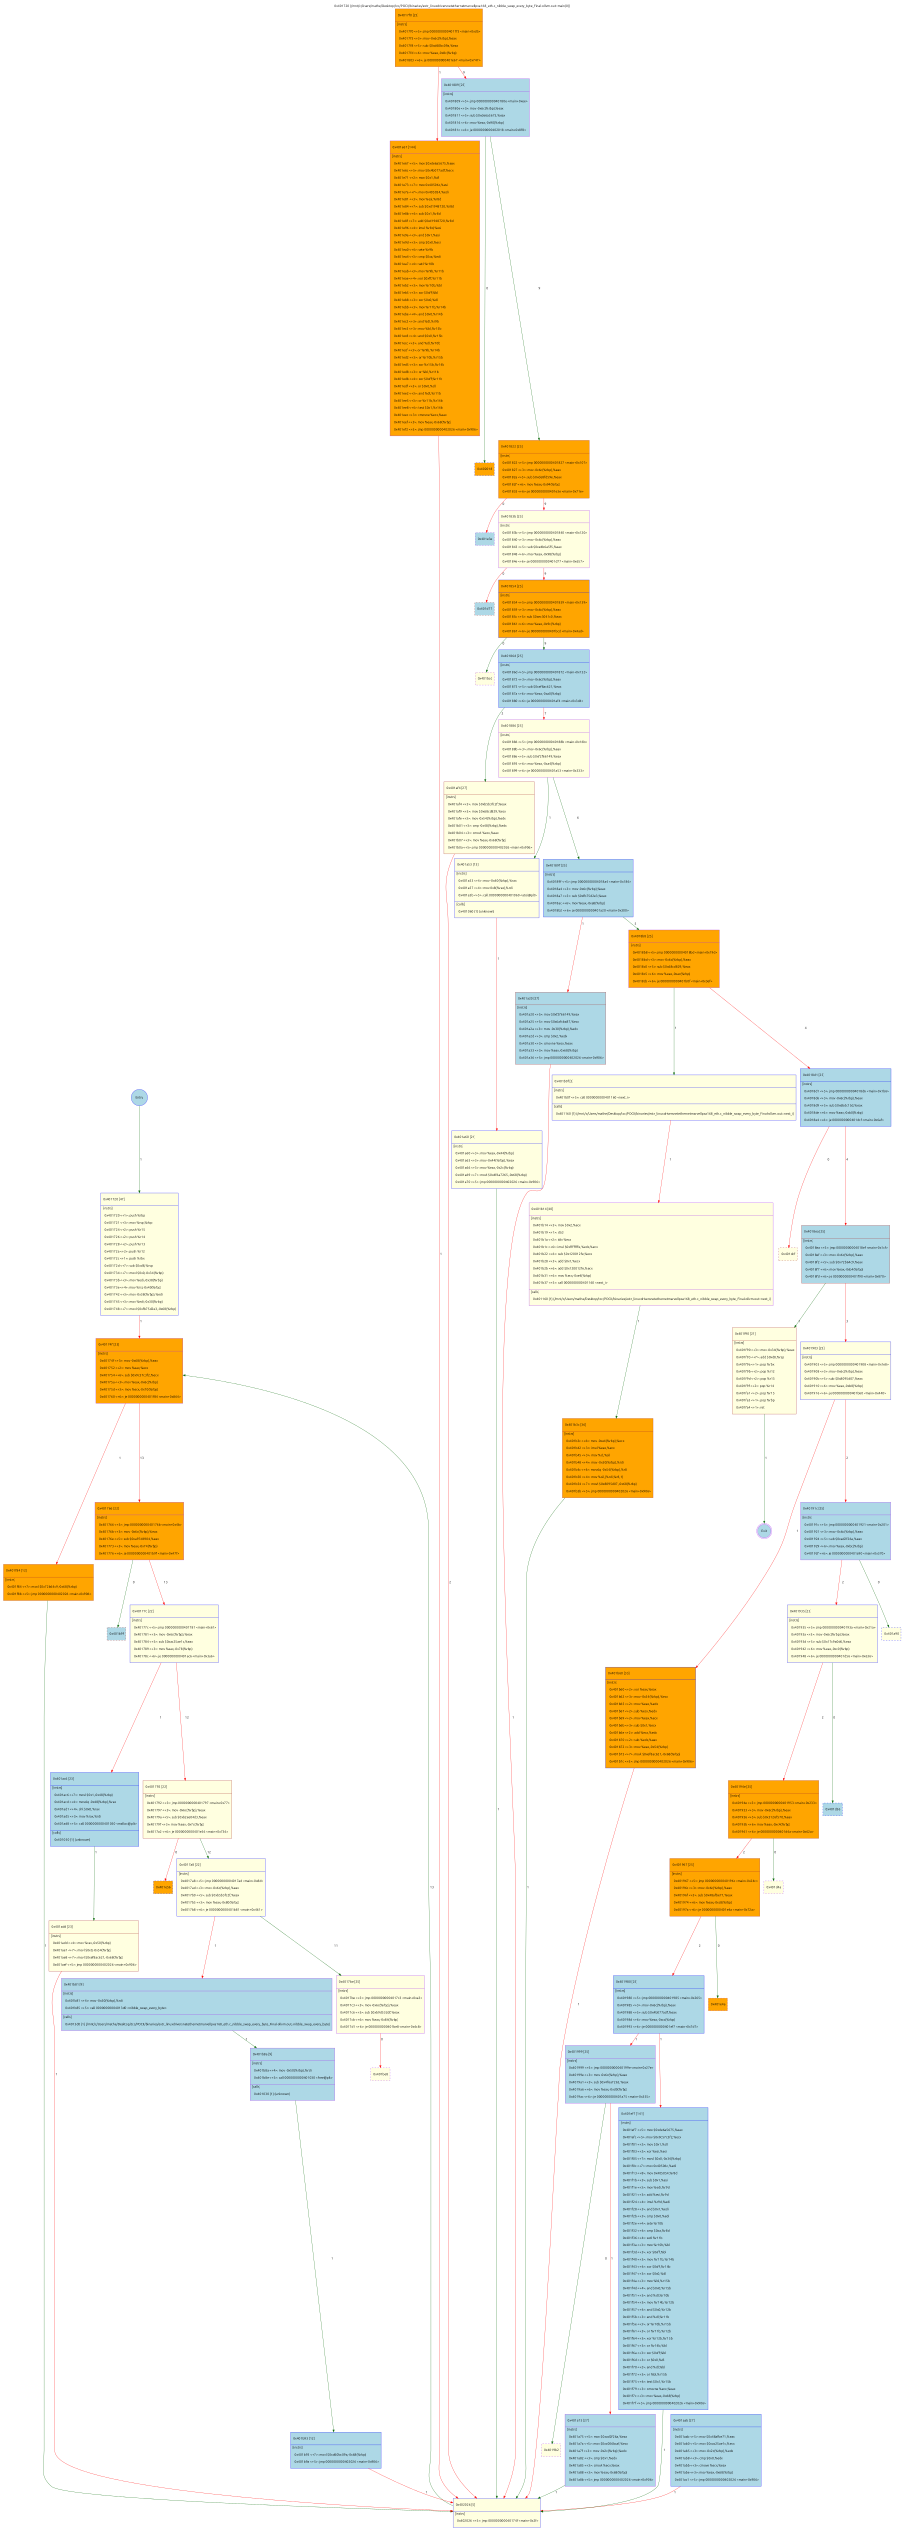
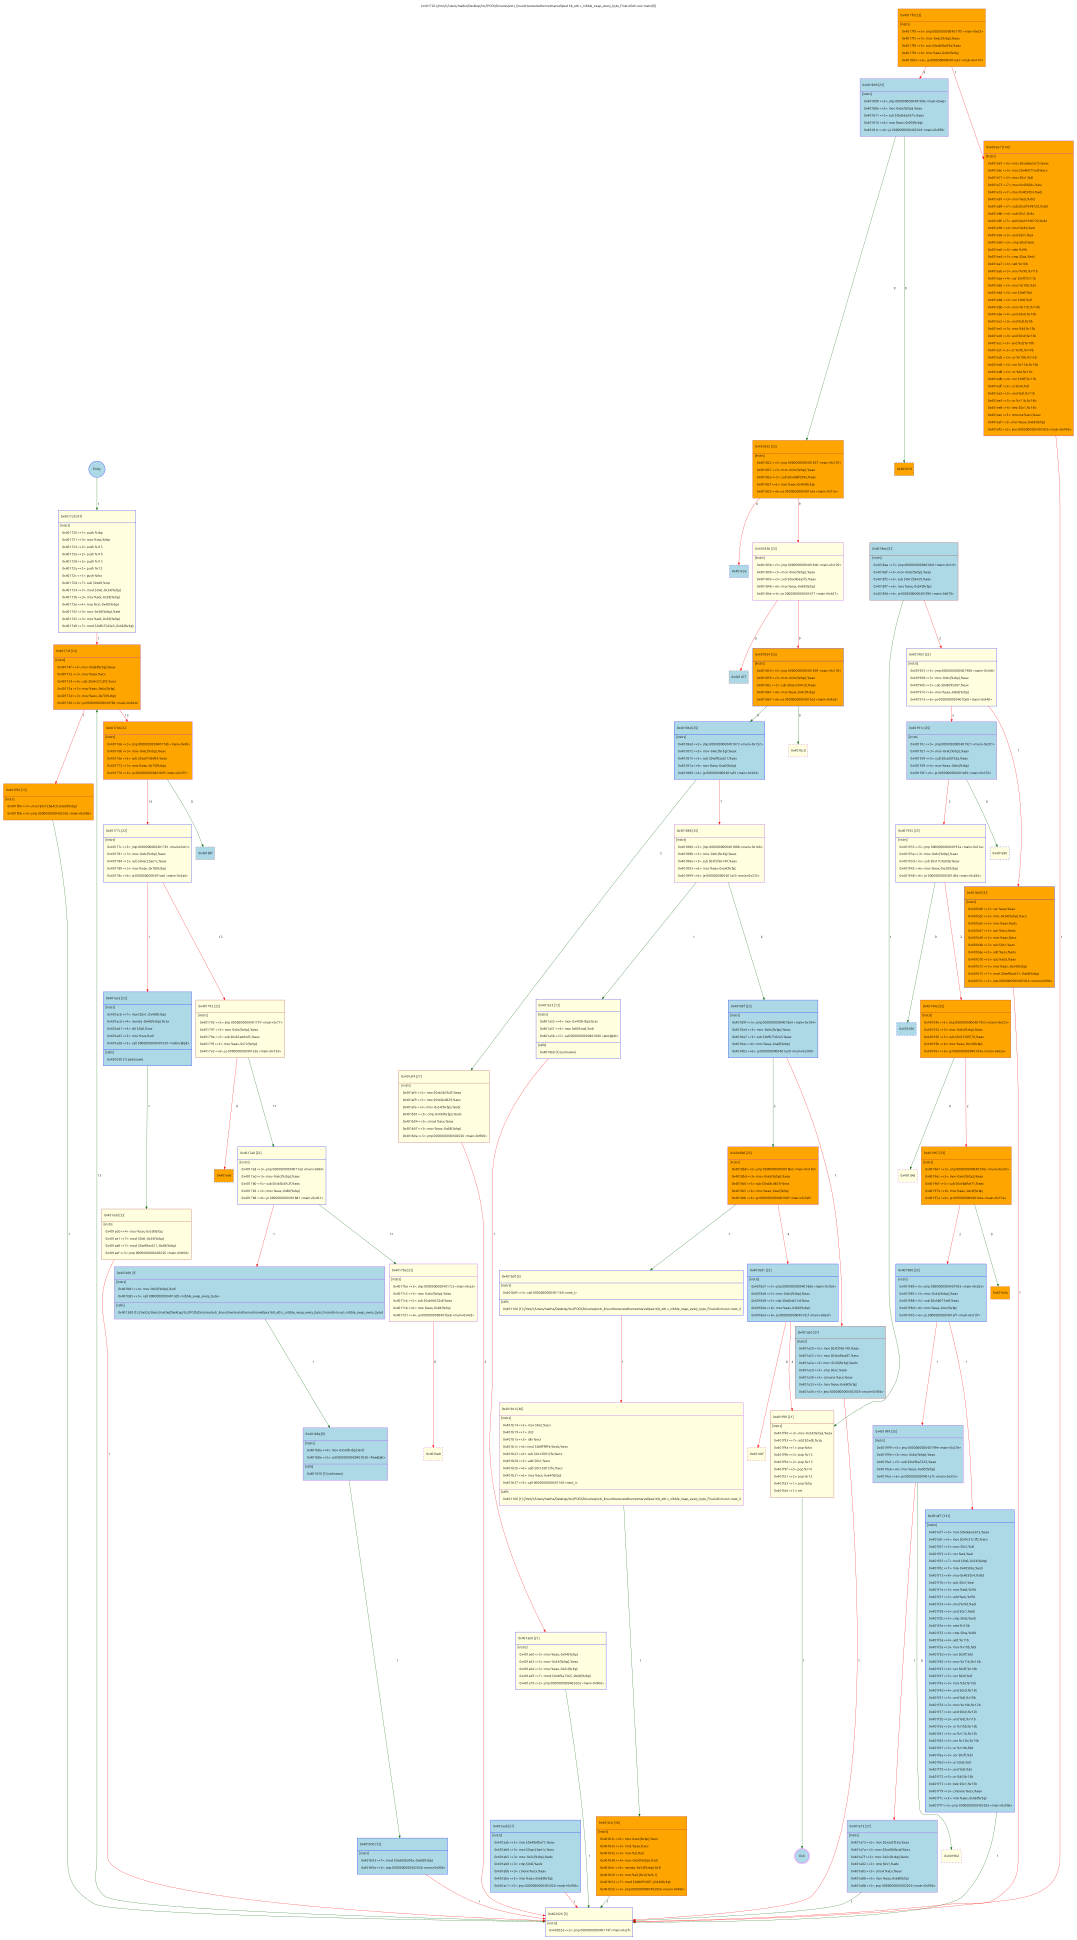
(846, 1175) -> (789, 1365)
